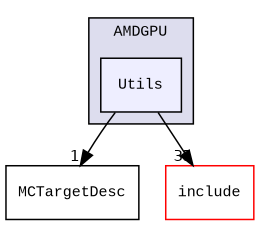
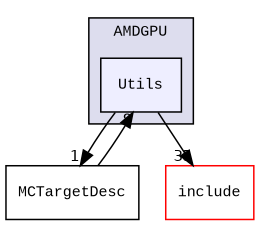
none -> (112, 146)
